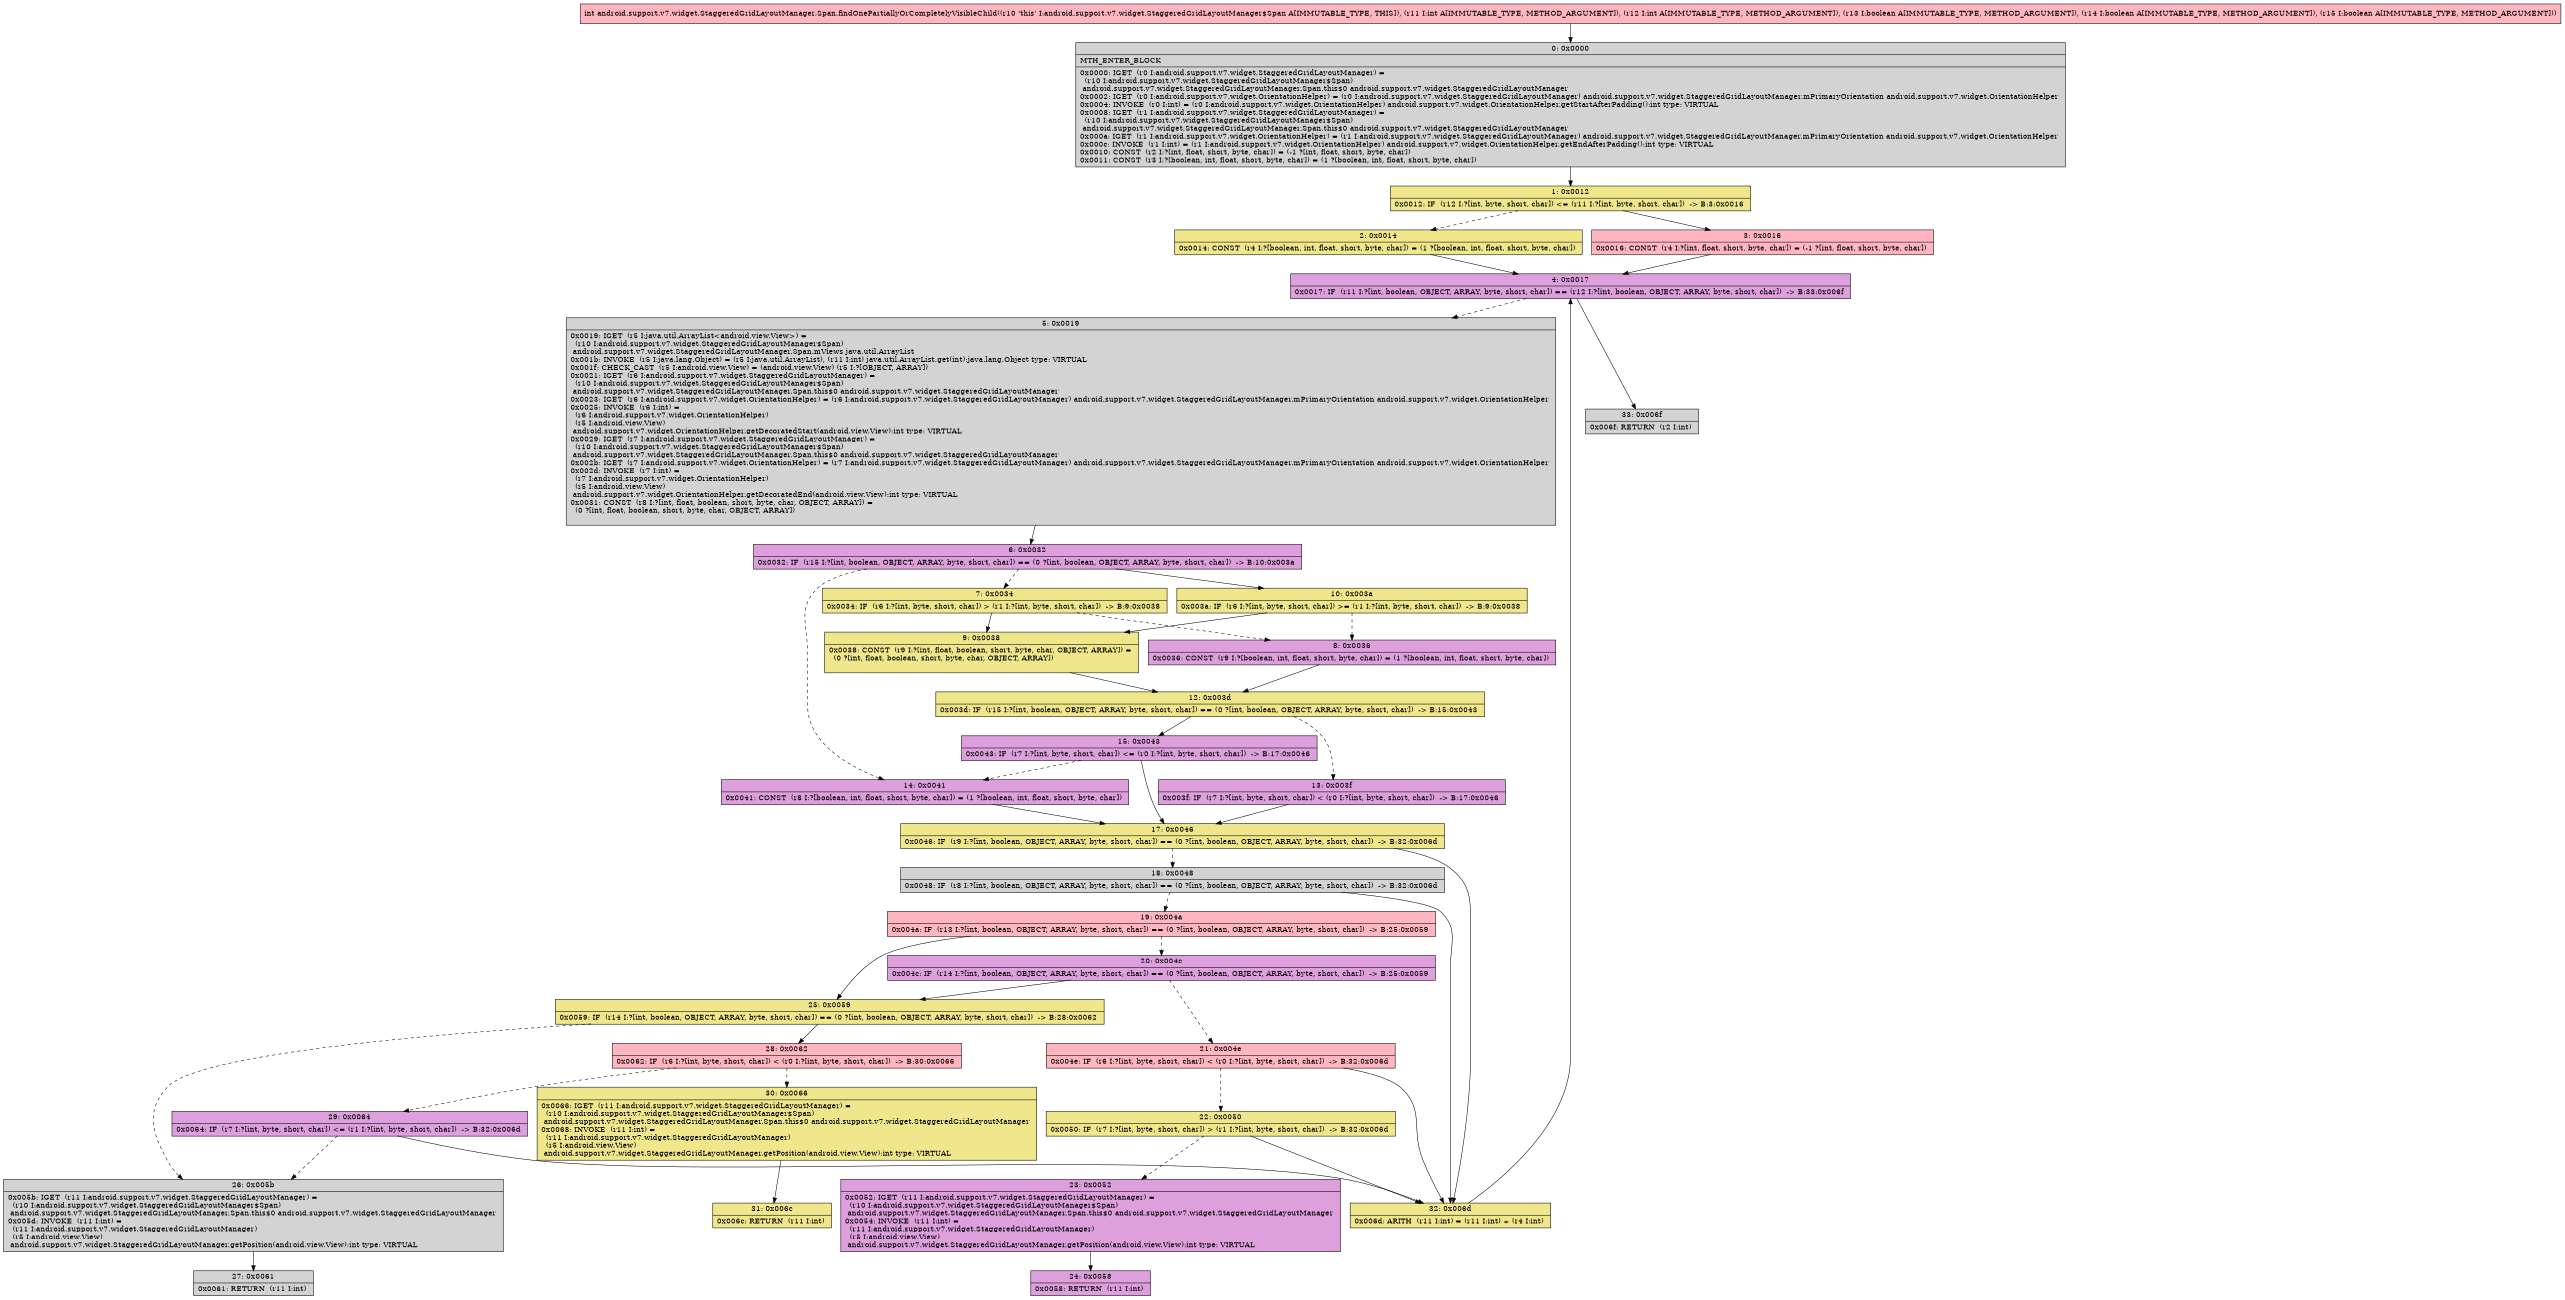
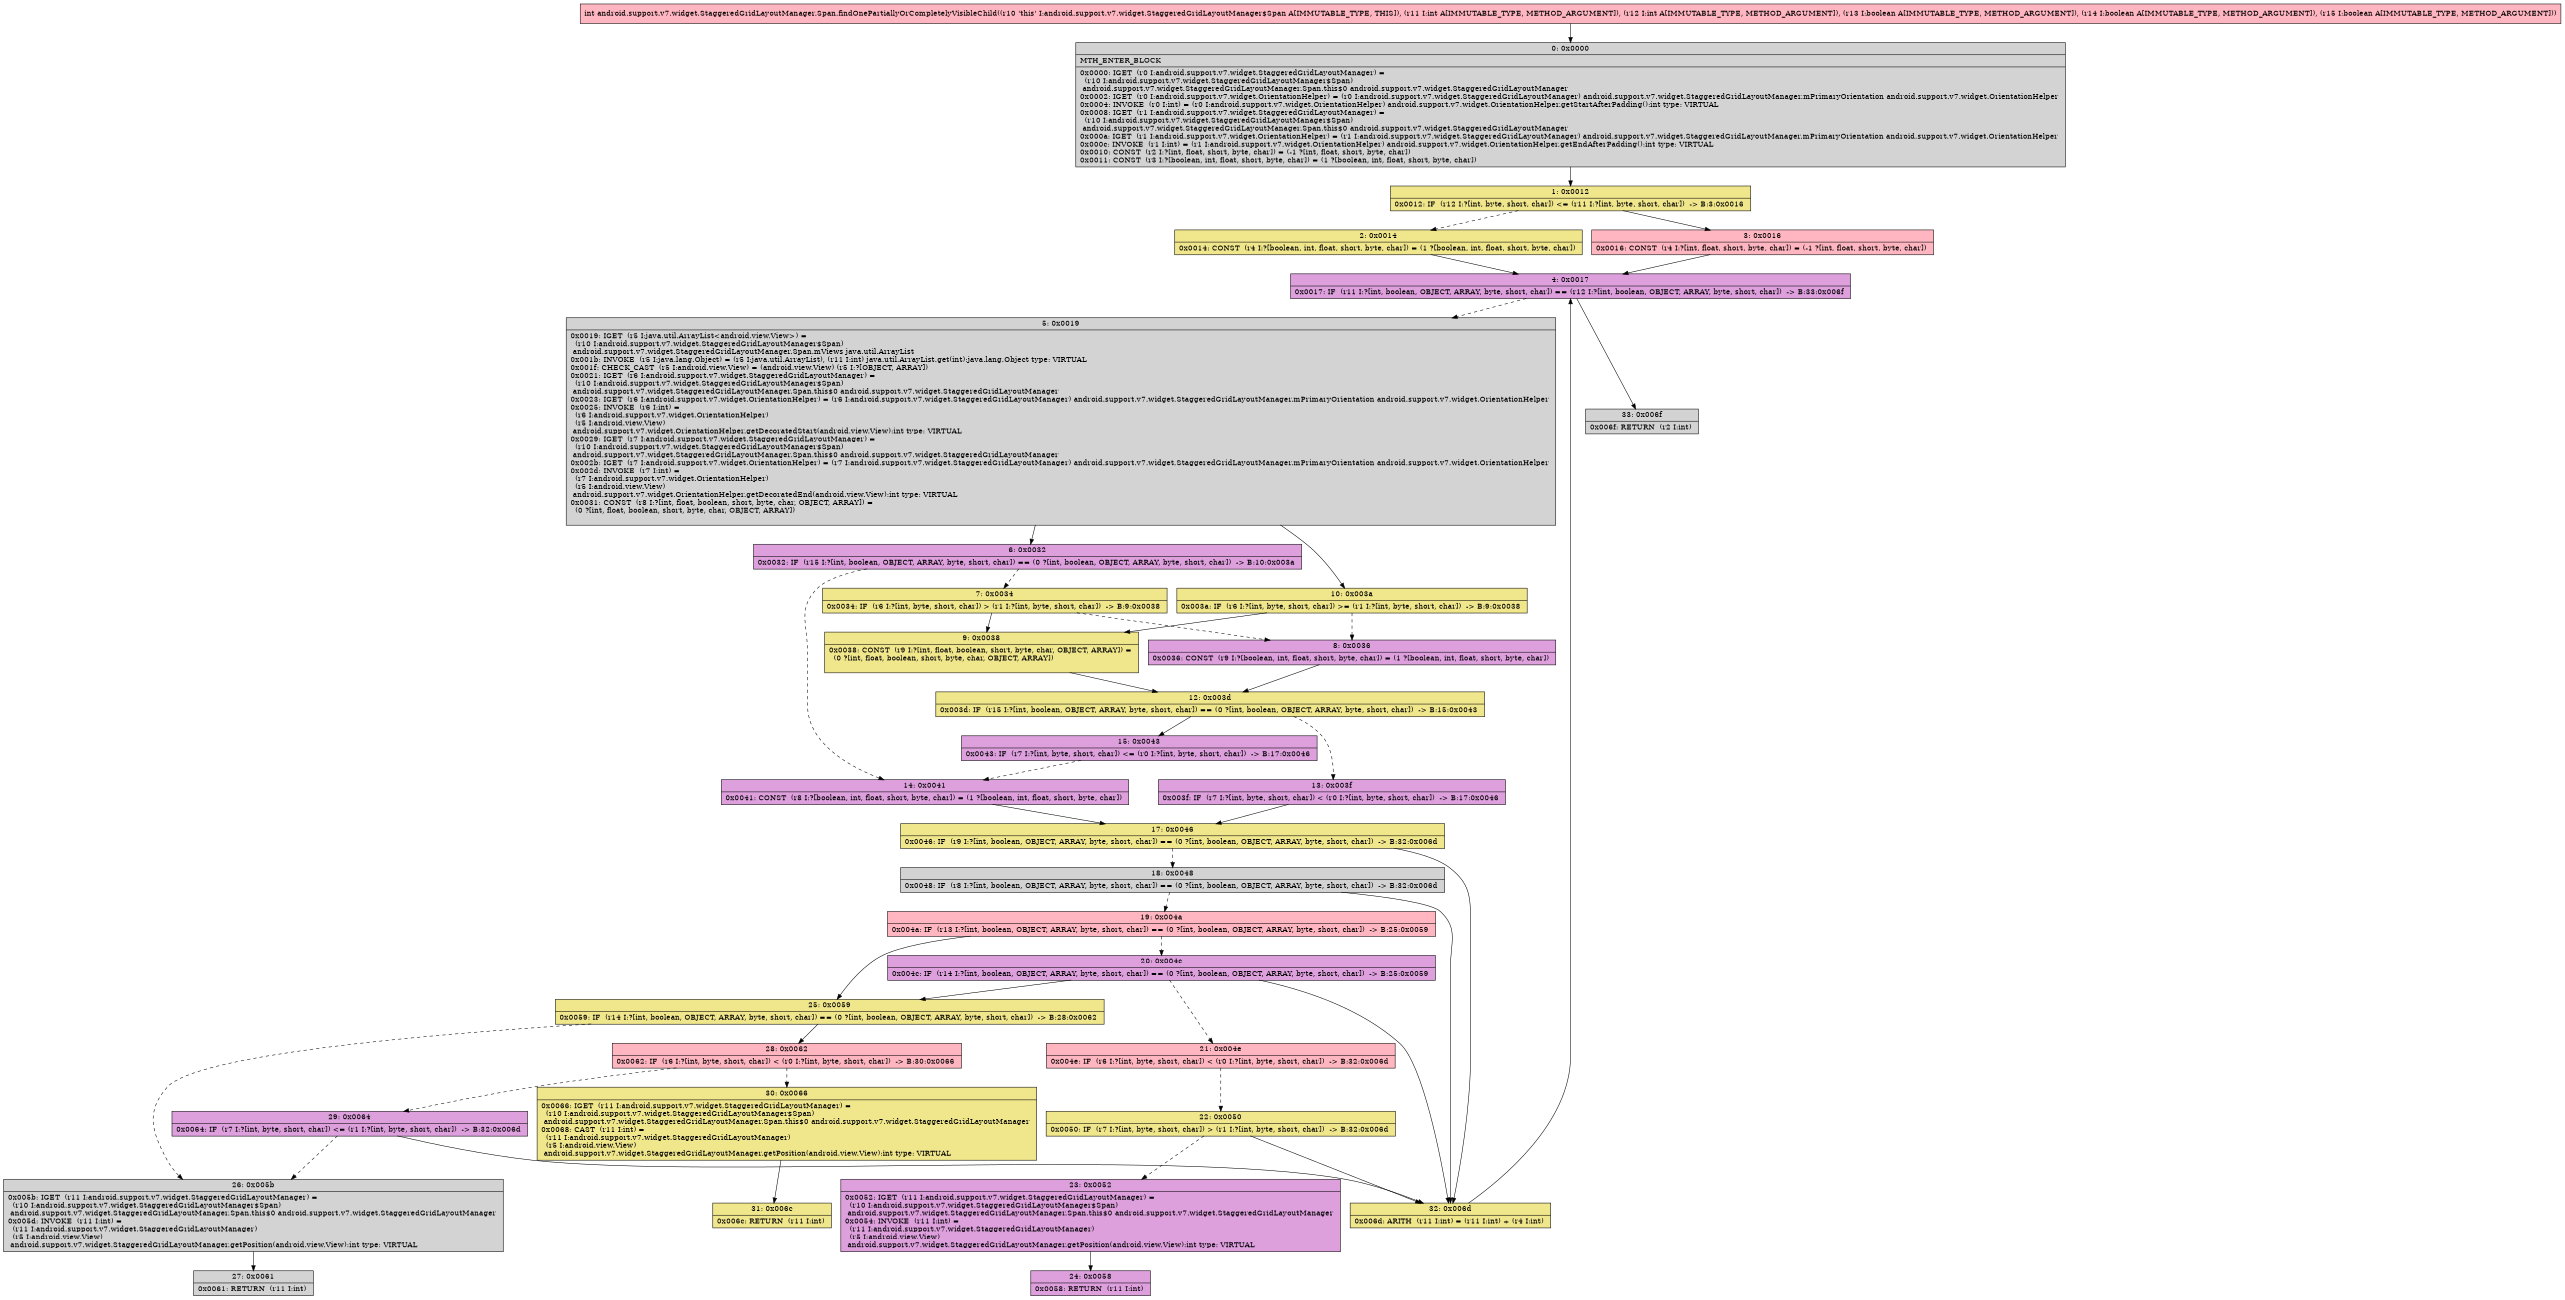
(1187, 578) -> (1314, 551)
(1149, 791) -> none
(1415, 1113) -> (1402, 1046)
(600, 1130) -> (595, 1130)
